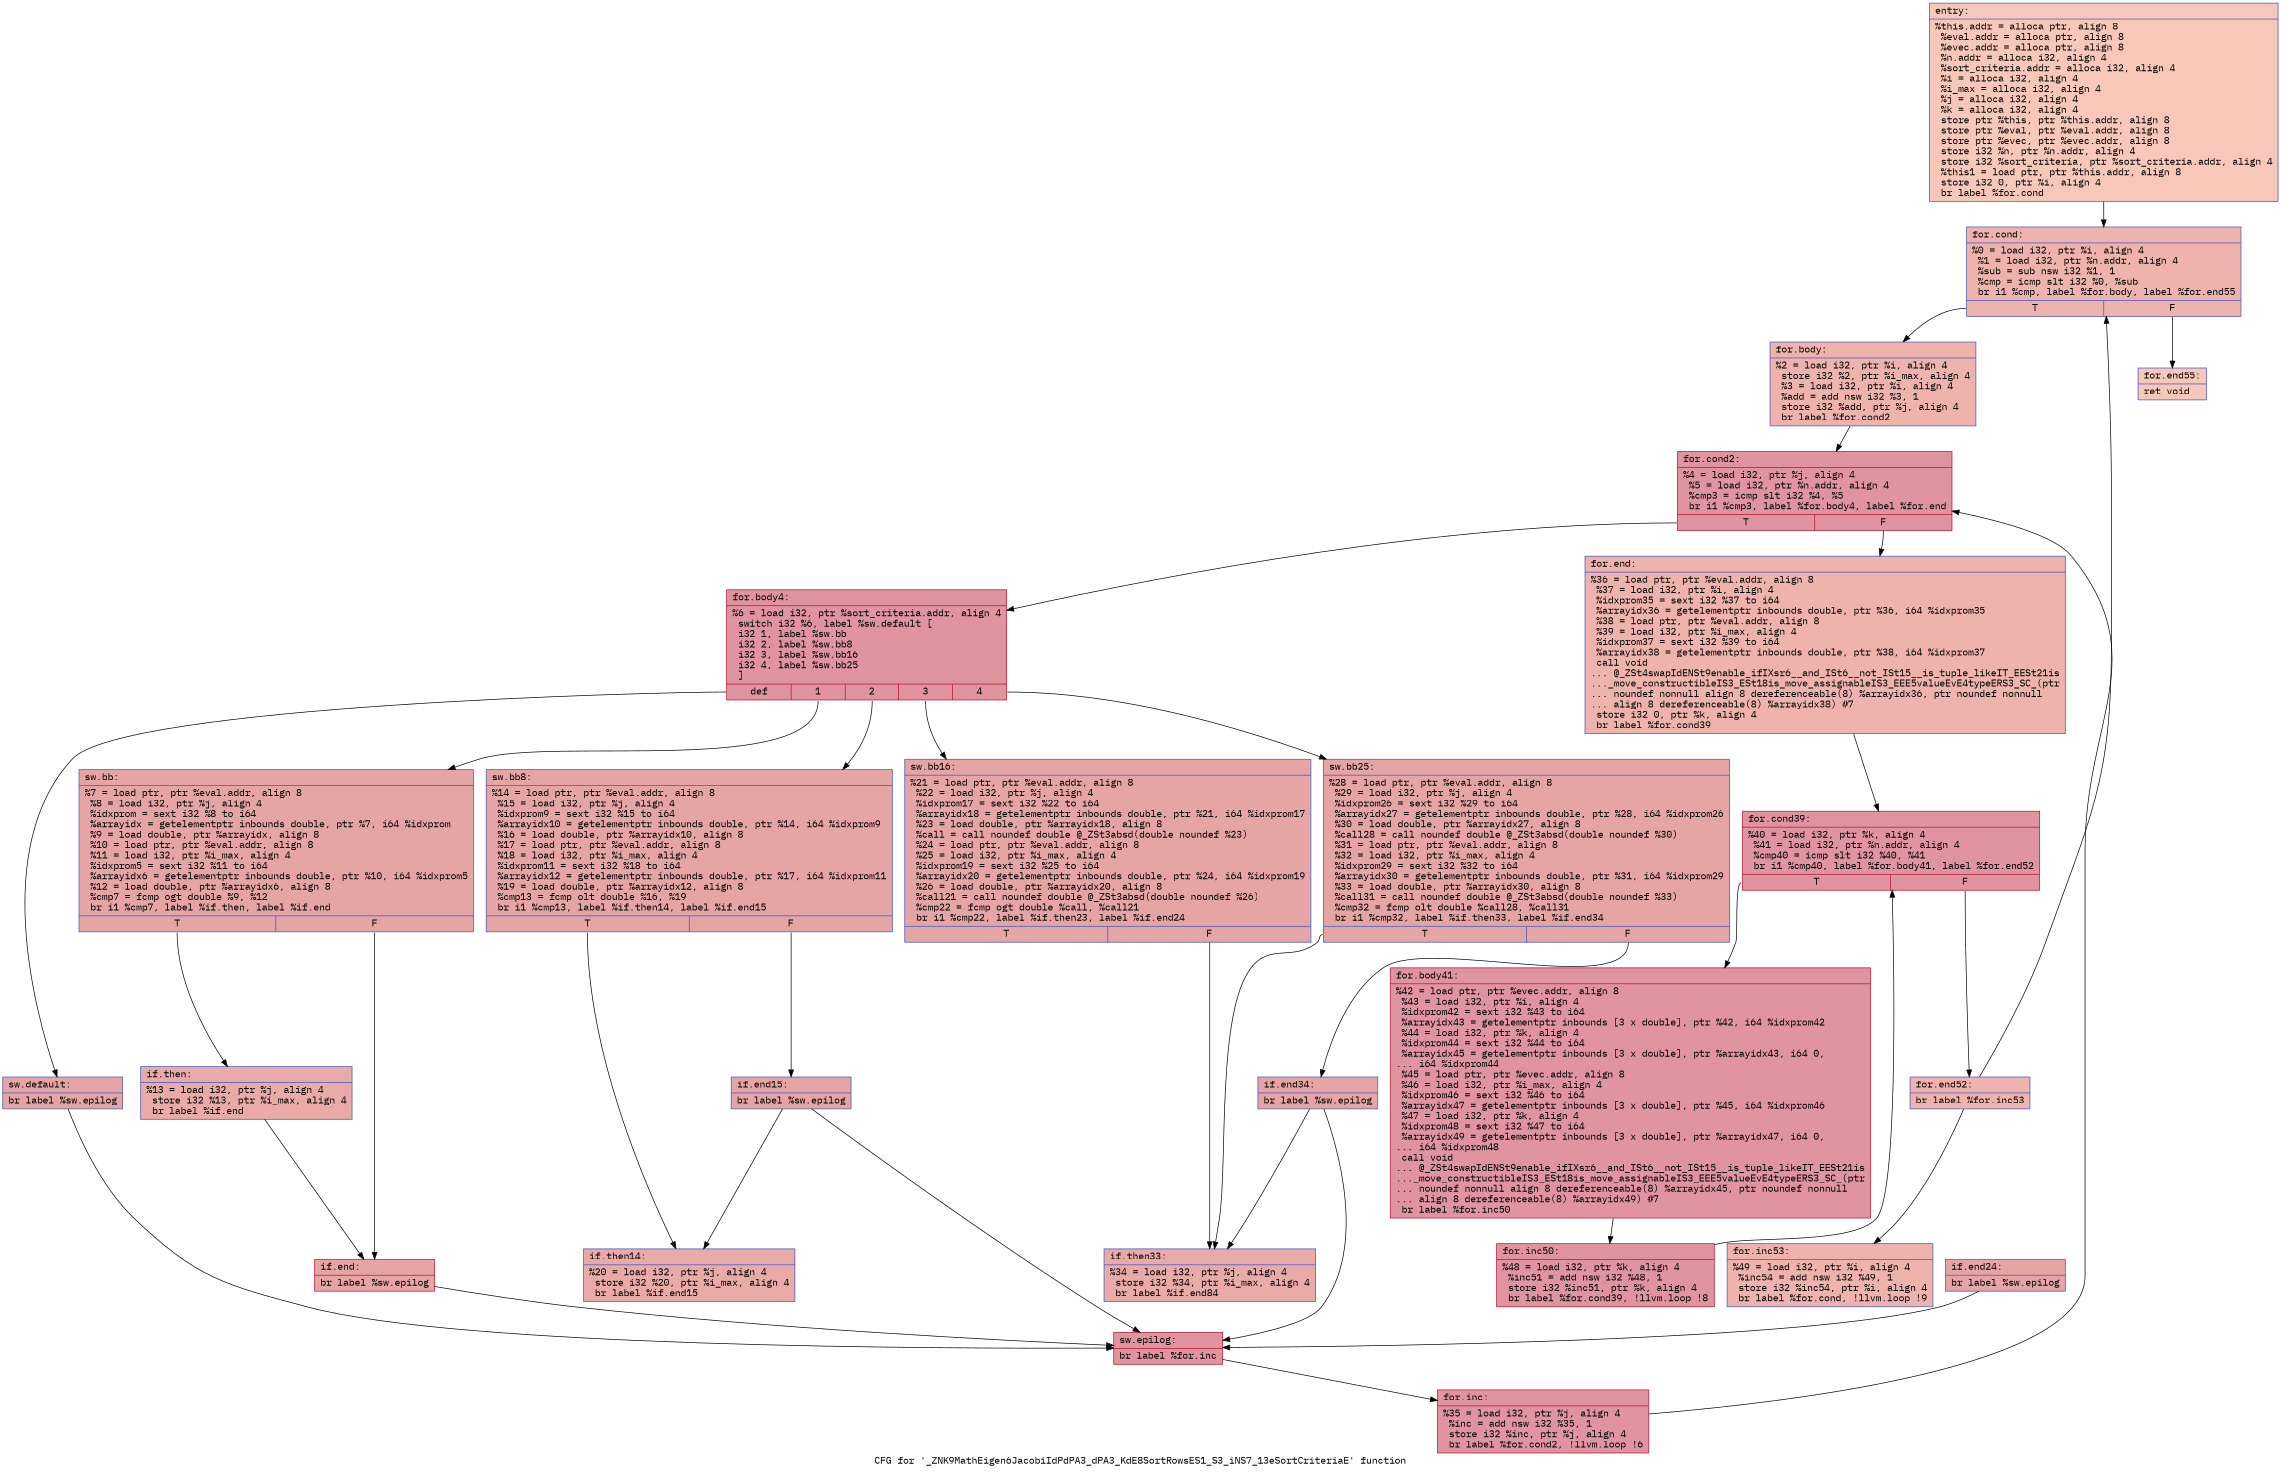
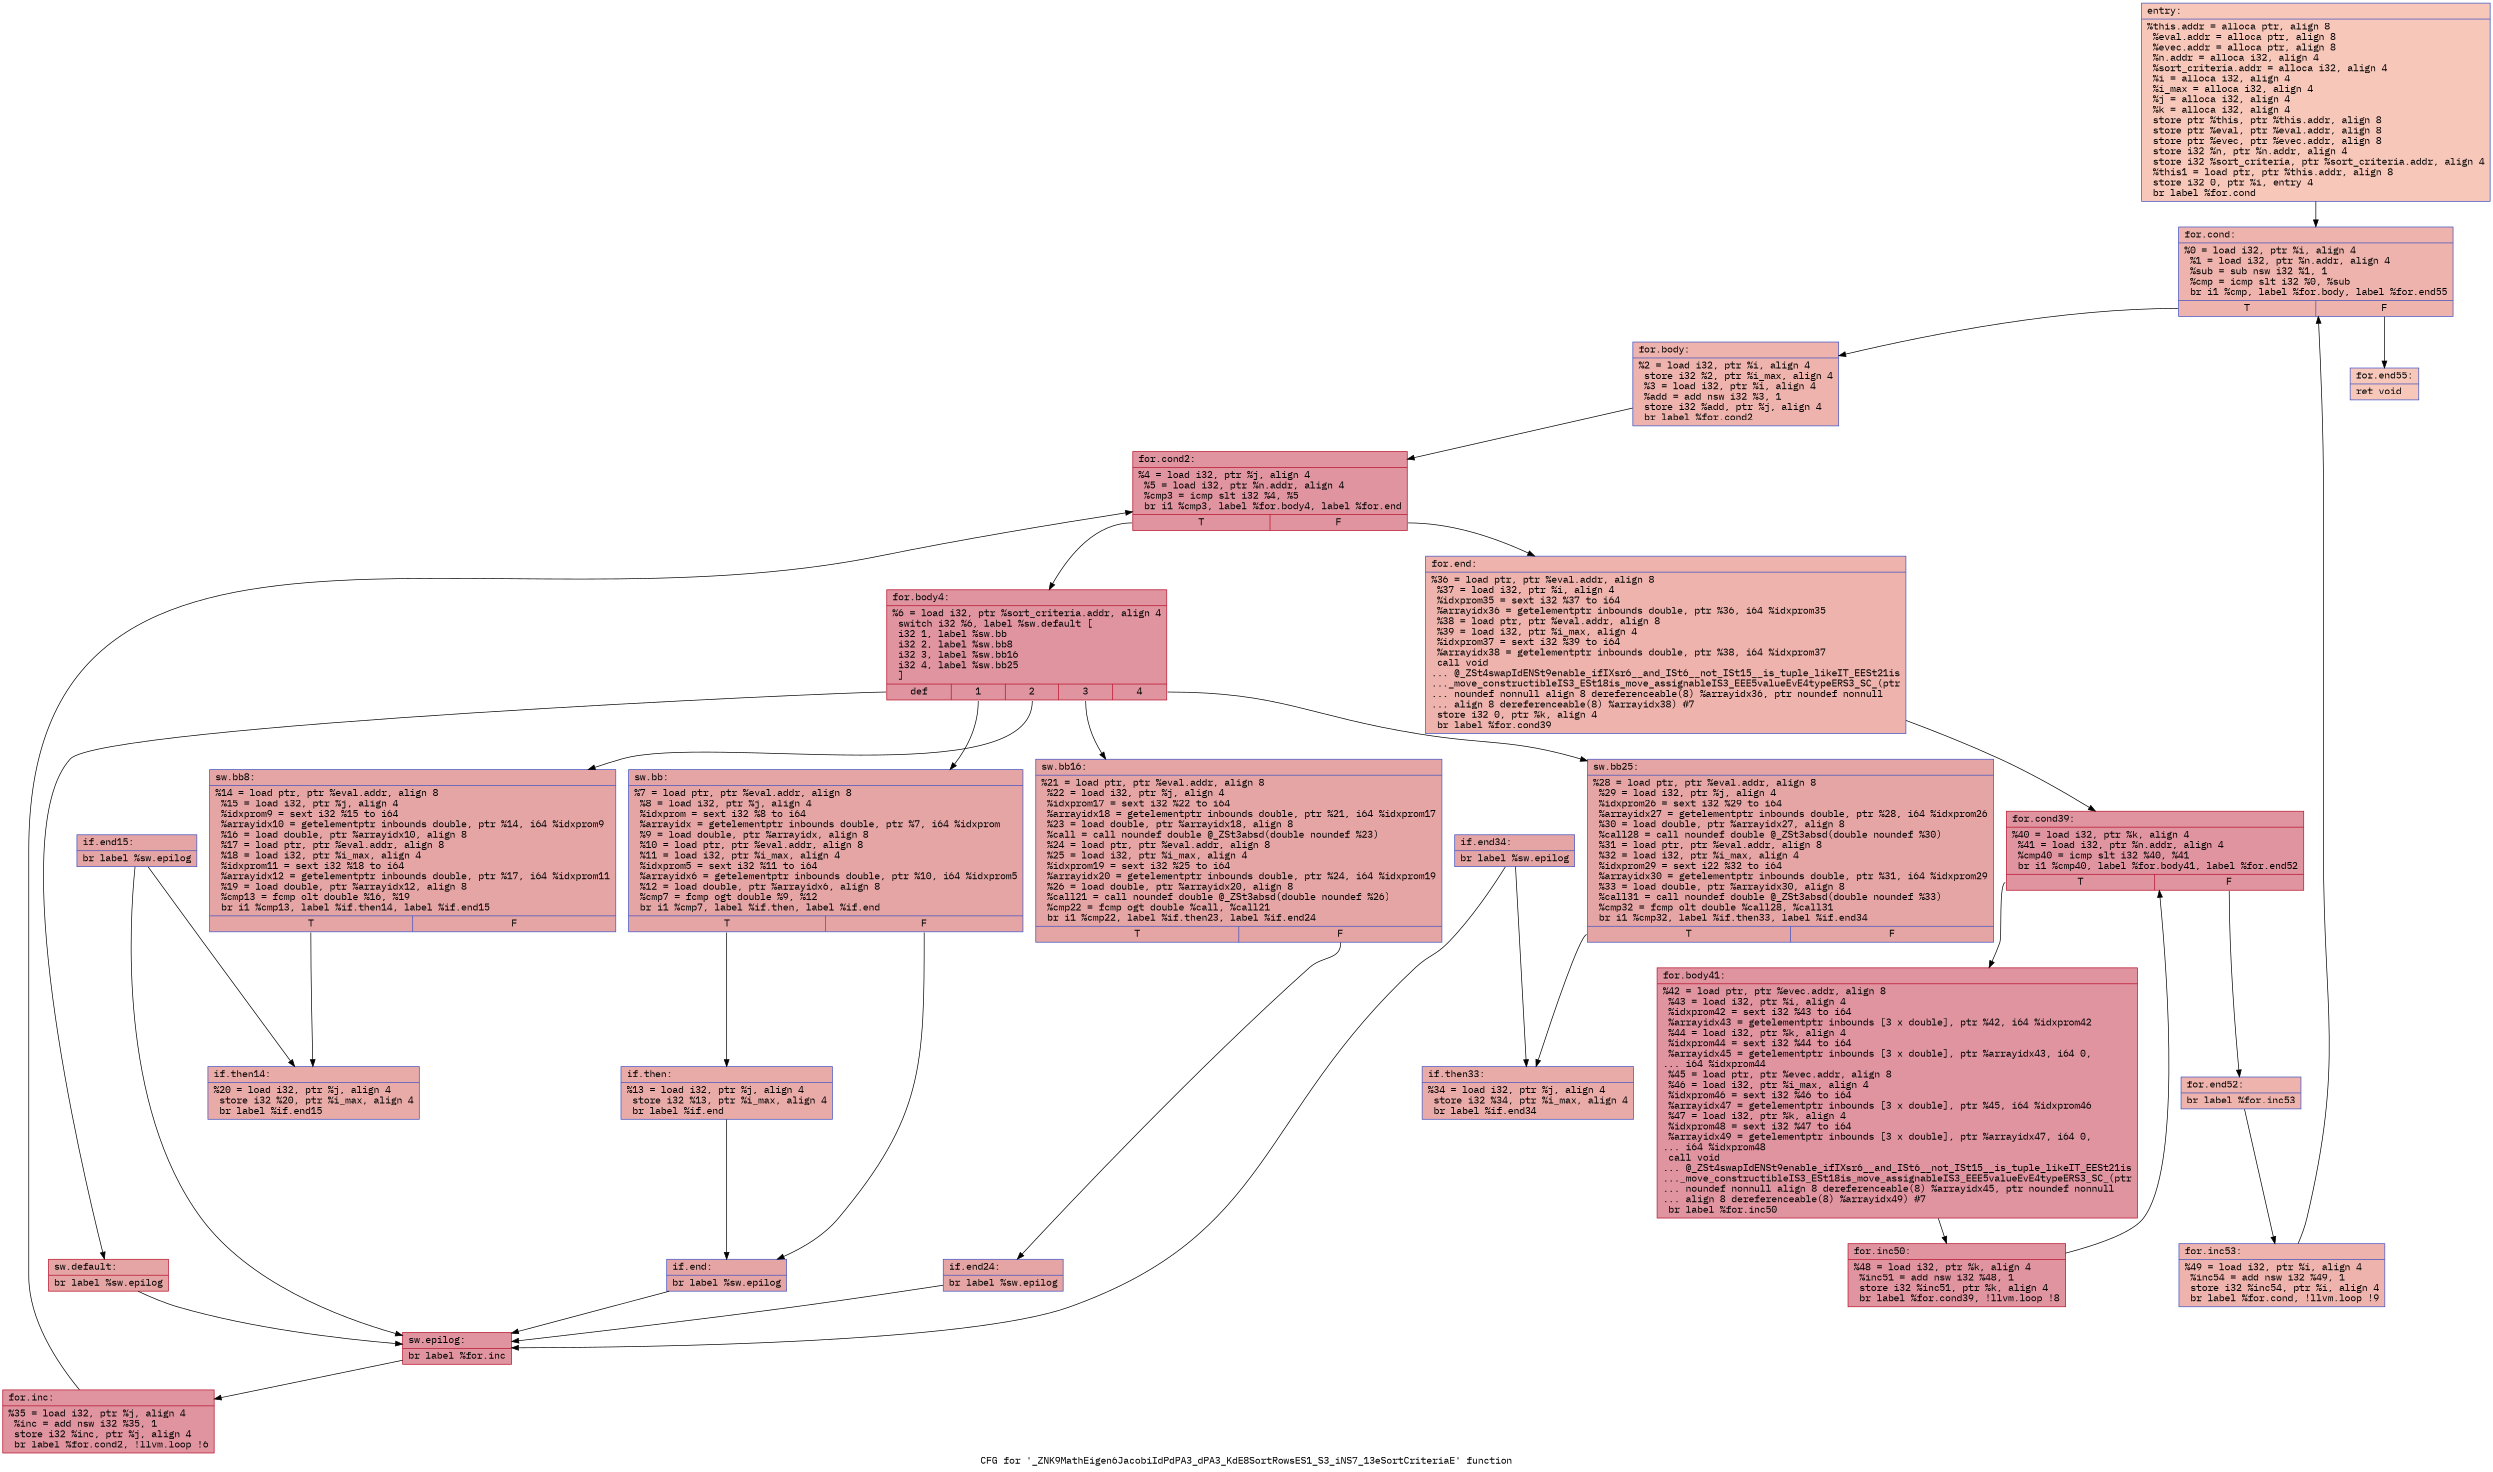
(2018, 183) -> (2230, 183)
(2107, 732) -> (2323, 785)
(1424, 866) -> (1688, 866)
(1450, 959) -> none
(791, 1001) -> none
(1210, 1092) -> (1178, 1093)
(63, 1093) -> (108, 1275)
(375, 1275) -> (727, 1275)
(1164, 1293) -> (1482, 1111)
